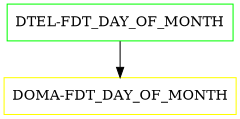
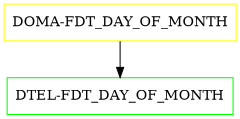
(120, 54) -> (120, 54)
